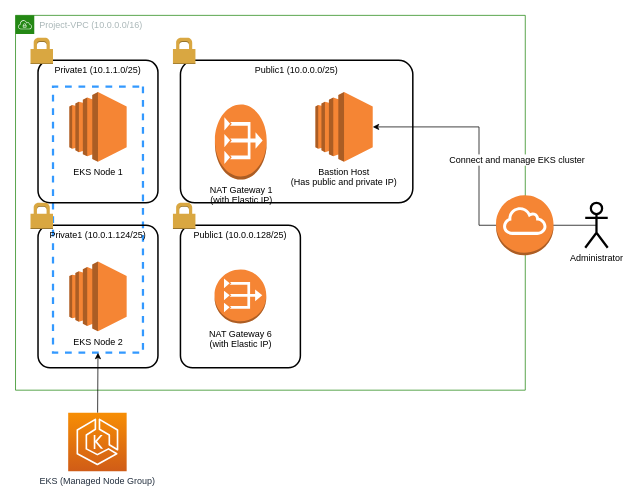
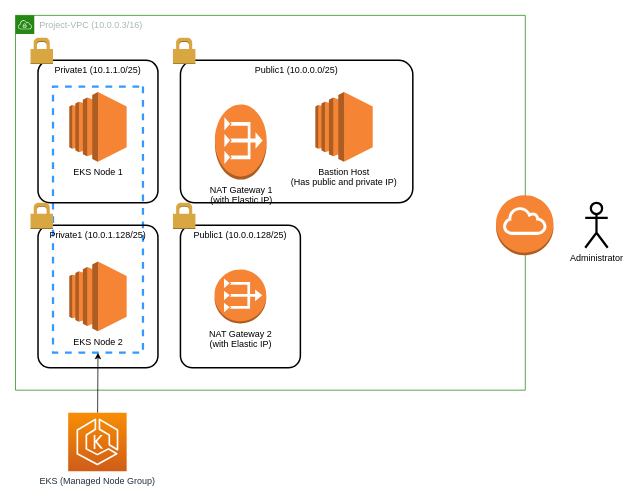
(98, 26) -> (98, 26)
(574, 225) -> none
(98, 236) -> (98, 236)
(241, 340) -> (241, 340)
